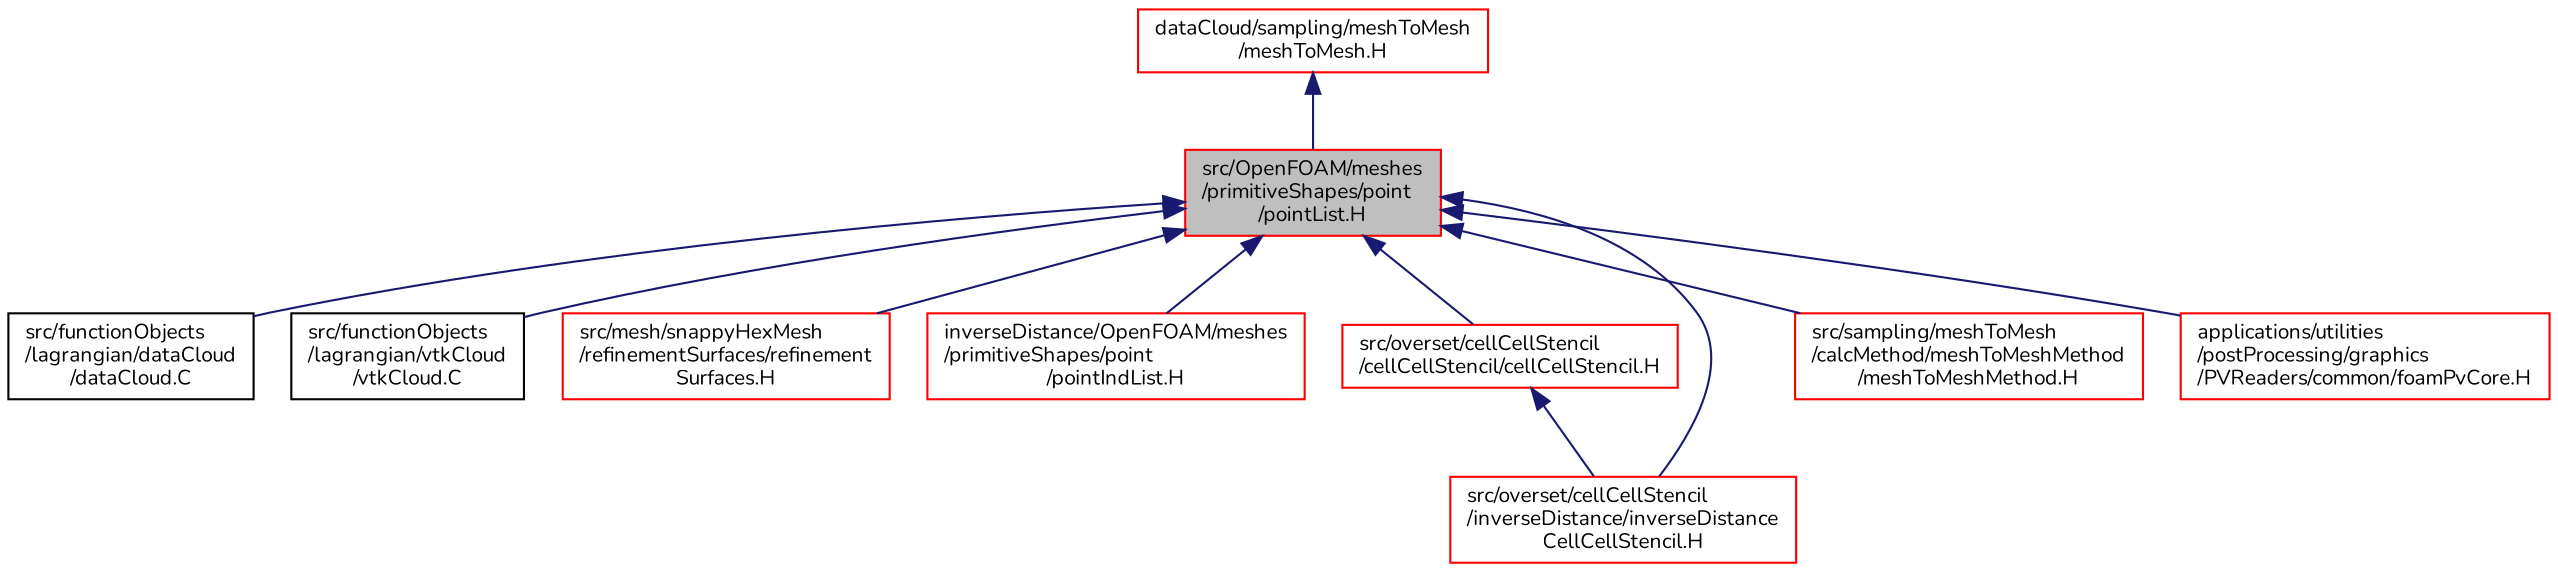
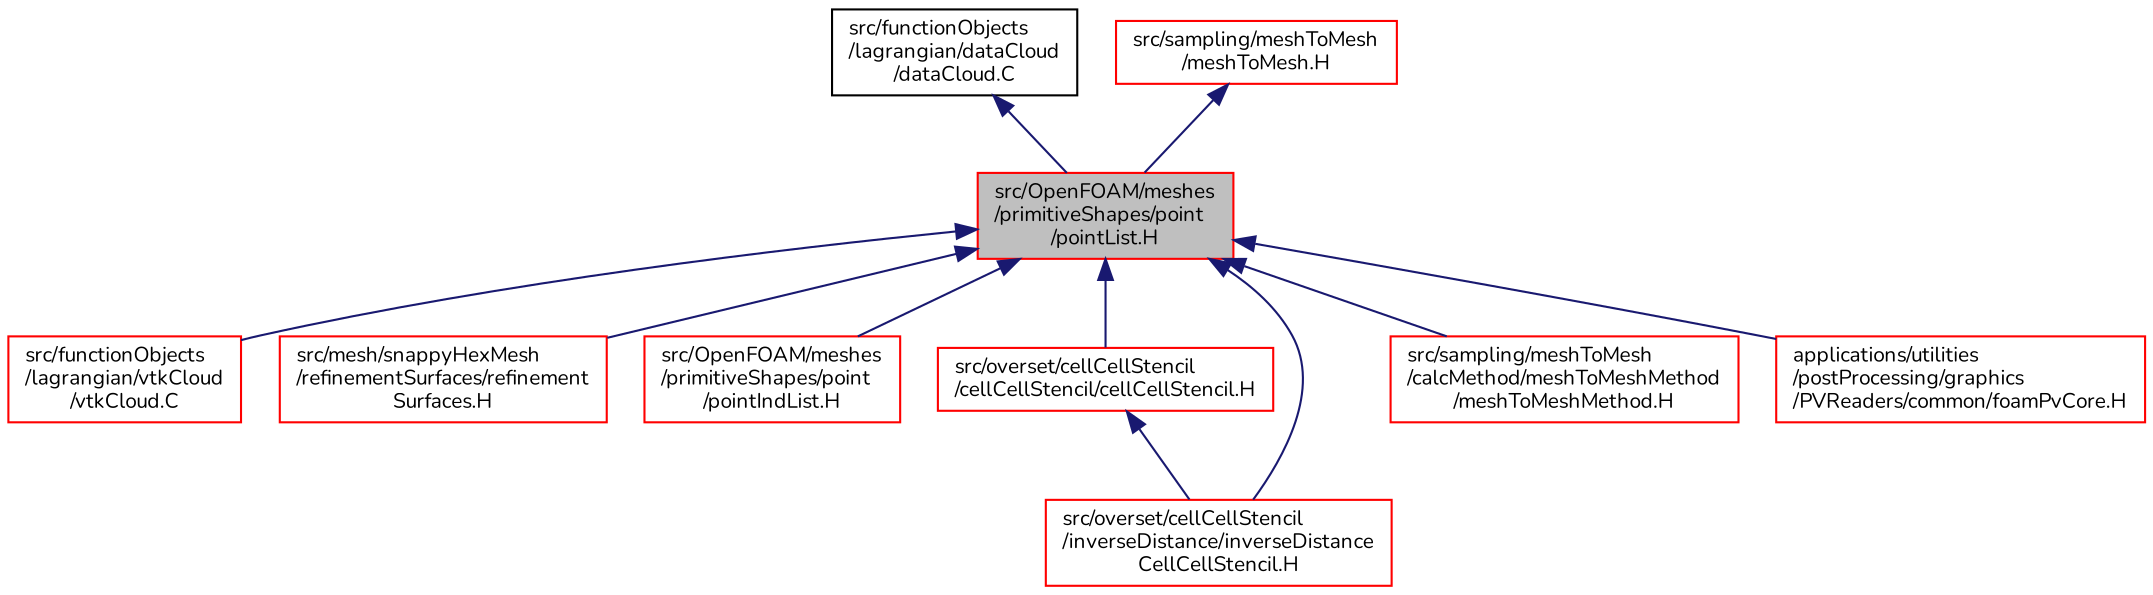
(1313, 41) -> (1256, 52)
(707, 245) -> (1038, 142)
(408, 356) -> (125, 379)
(1116, 356) -> (772, 379)
